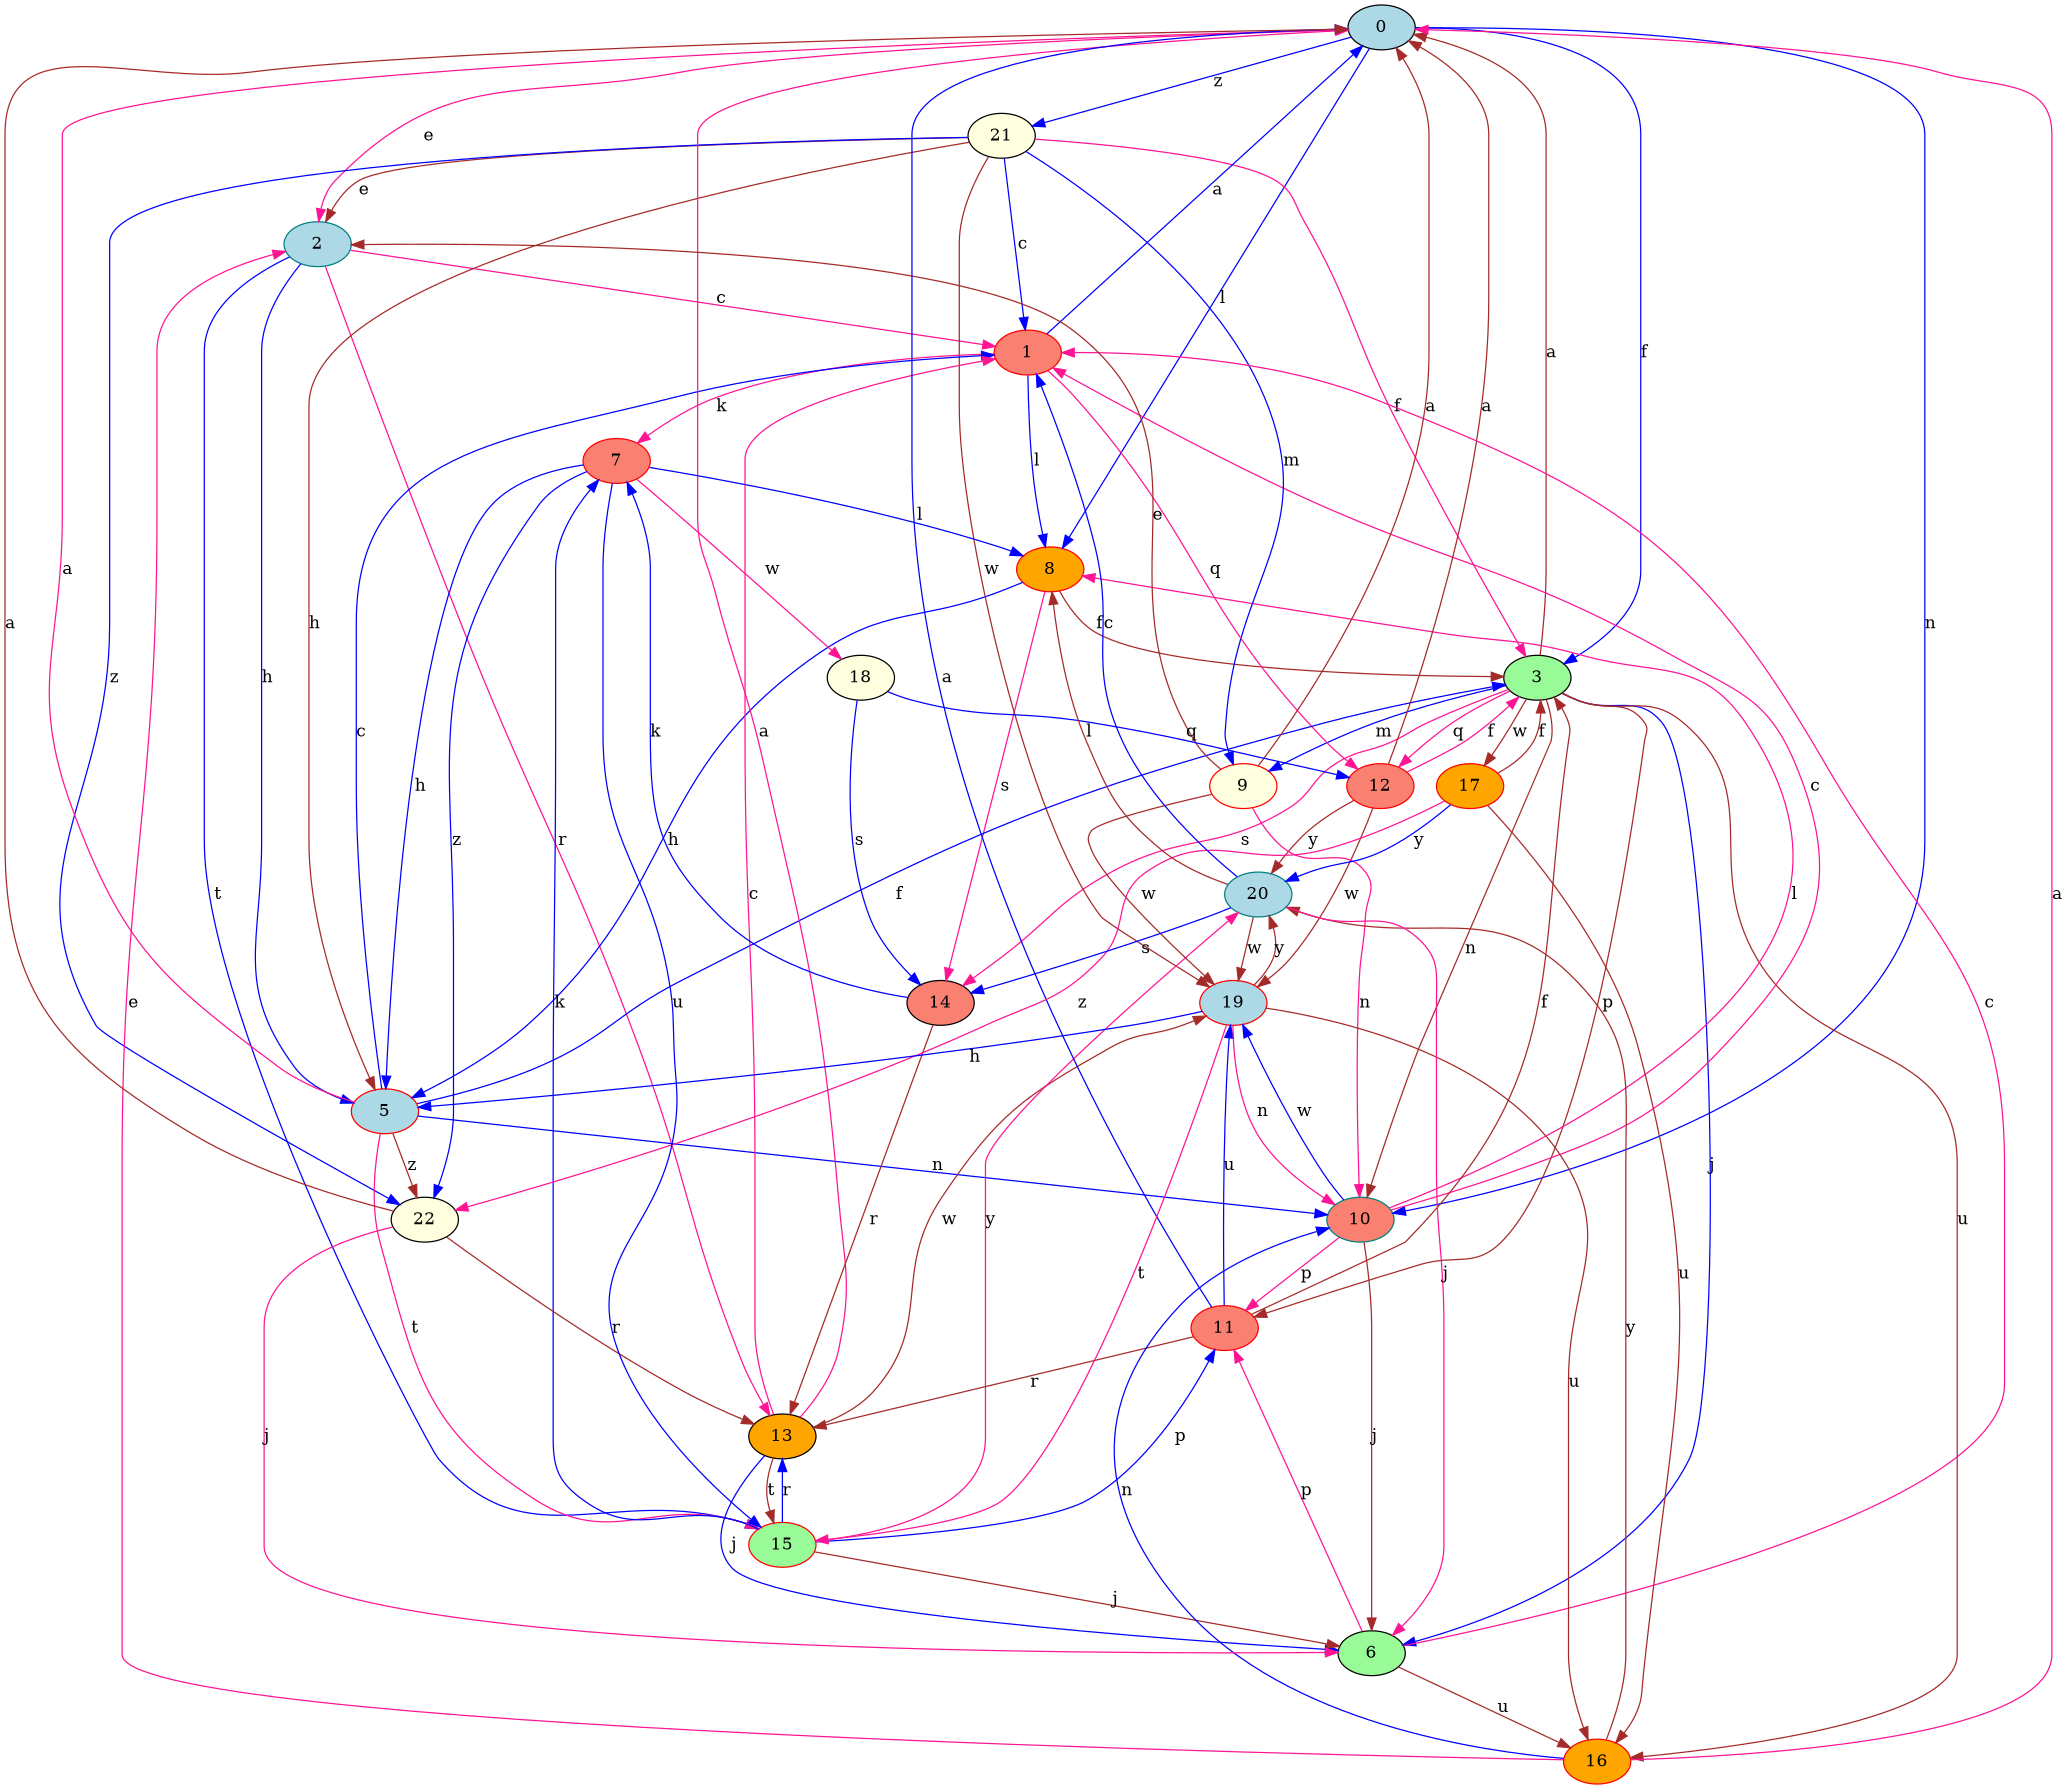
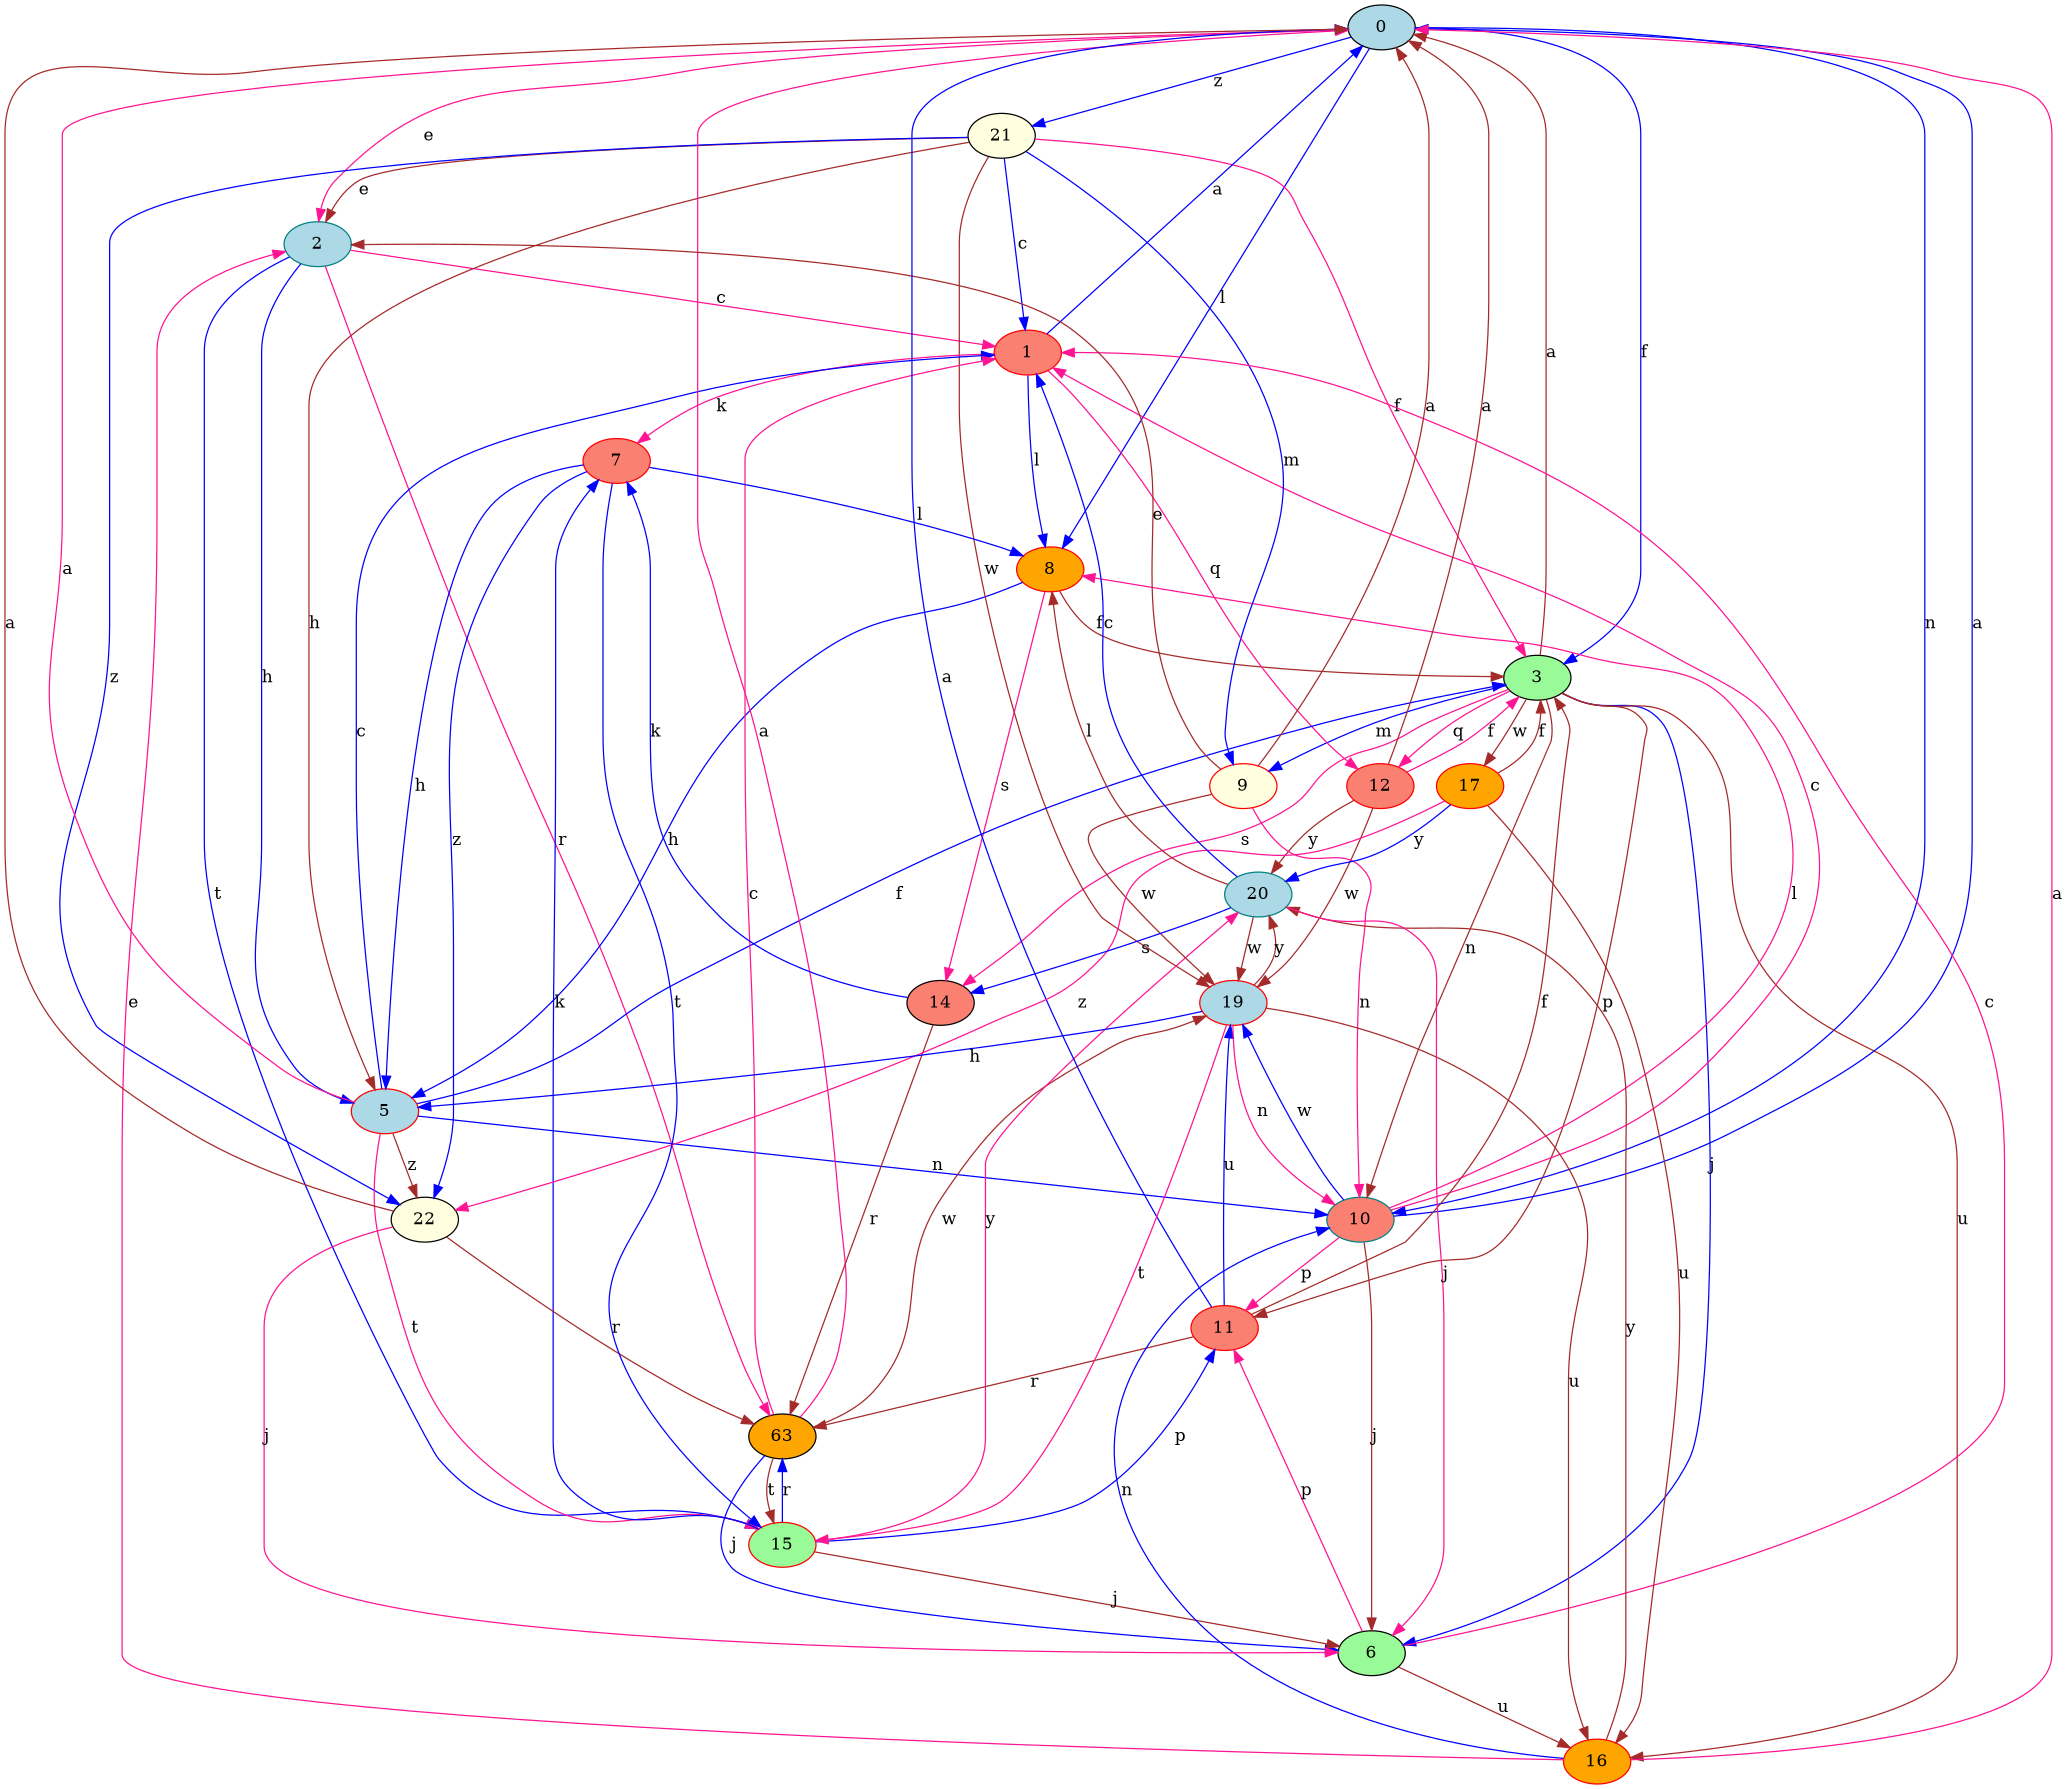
none -> (1972, 576)
(861, 678) -> none
(678, 1003) -> (678, 1003)
(782, 1436) -> (782, 1436)
